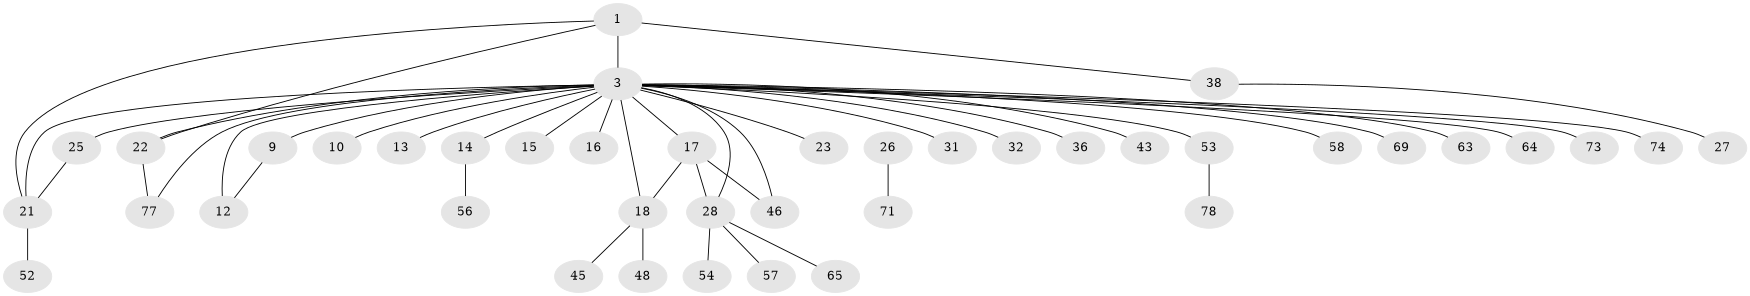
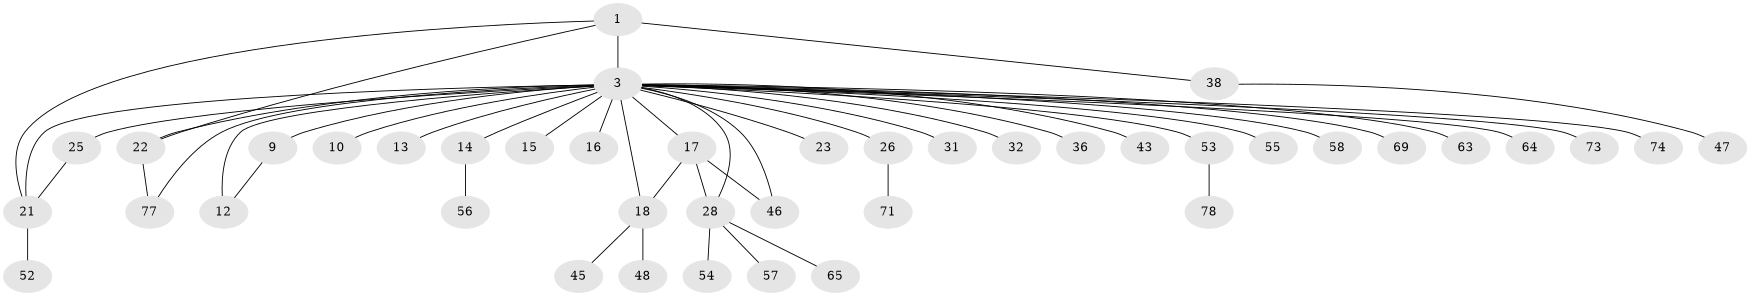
none -> (757, 106)
none -> (1273, 148)
(1723, 148) -> (1723, 148)
